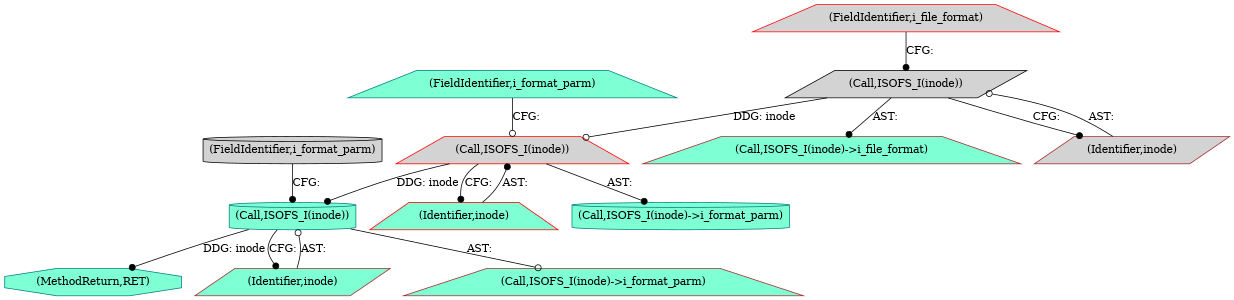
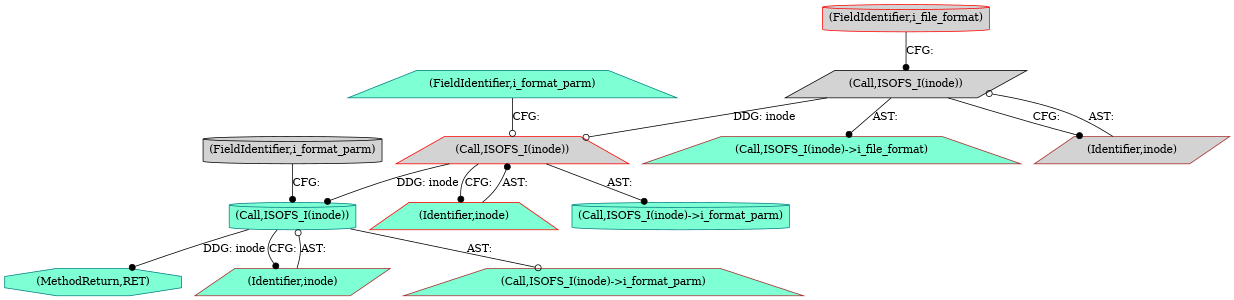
(906, 18) -> (906, 18)
